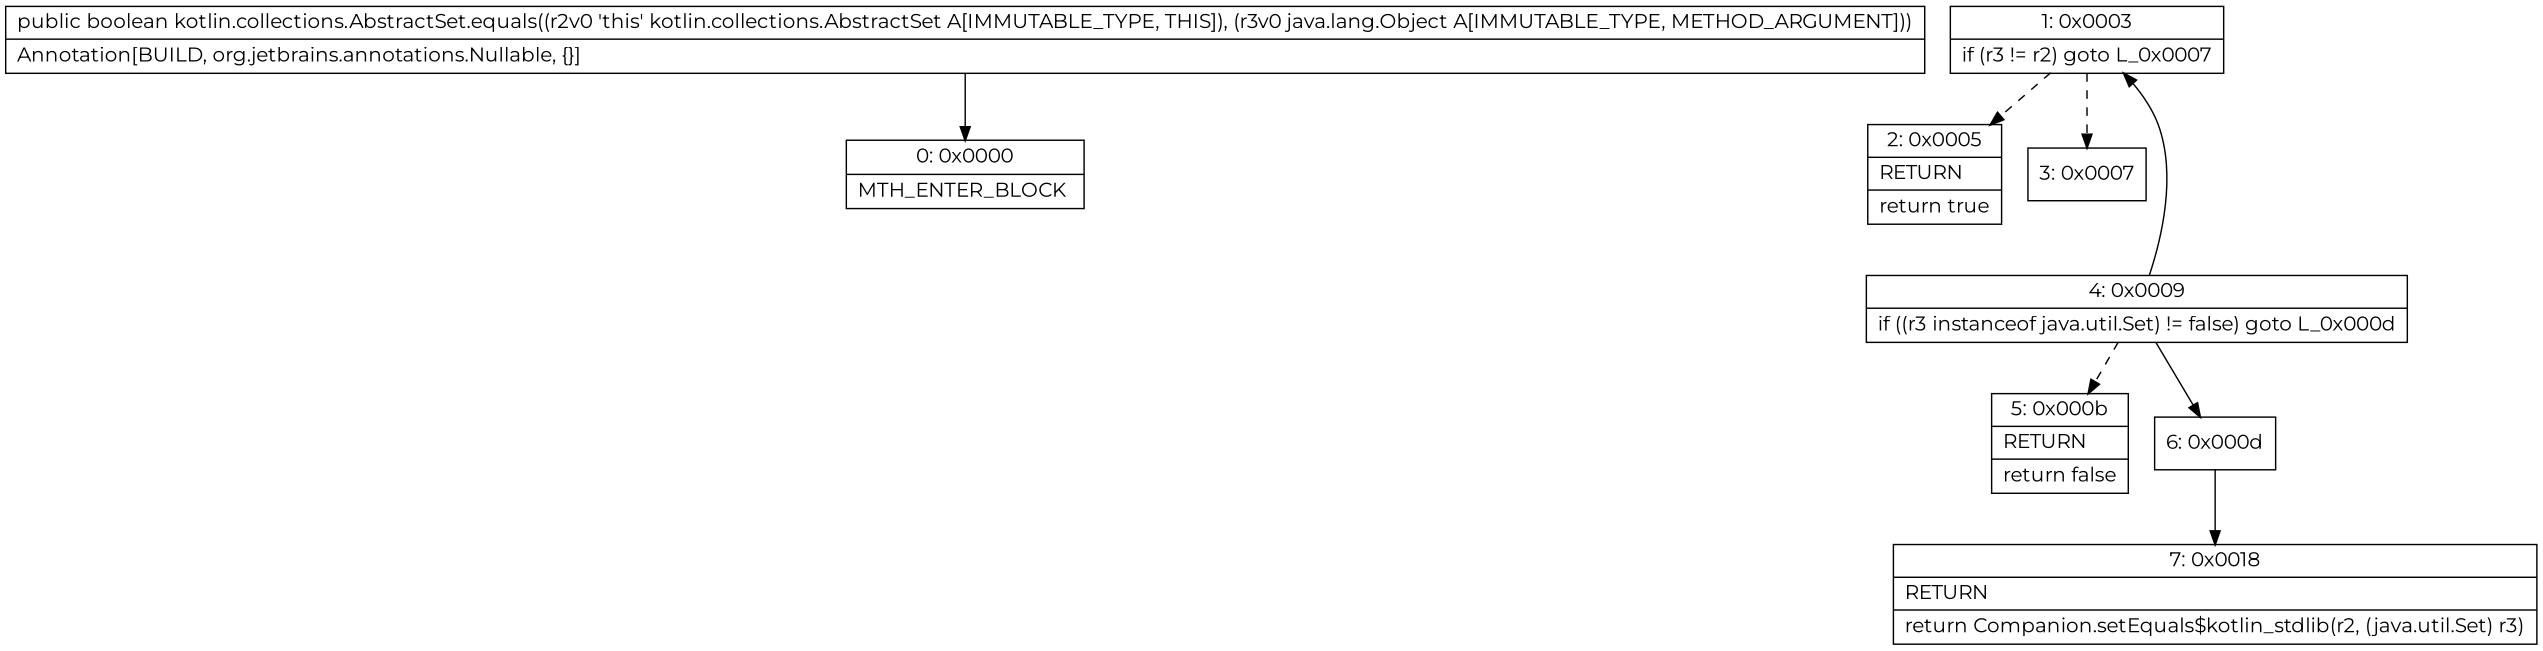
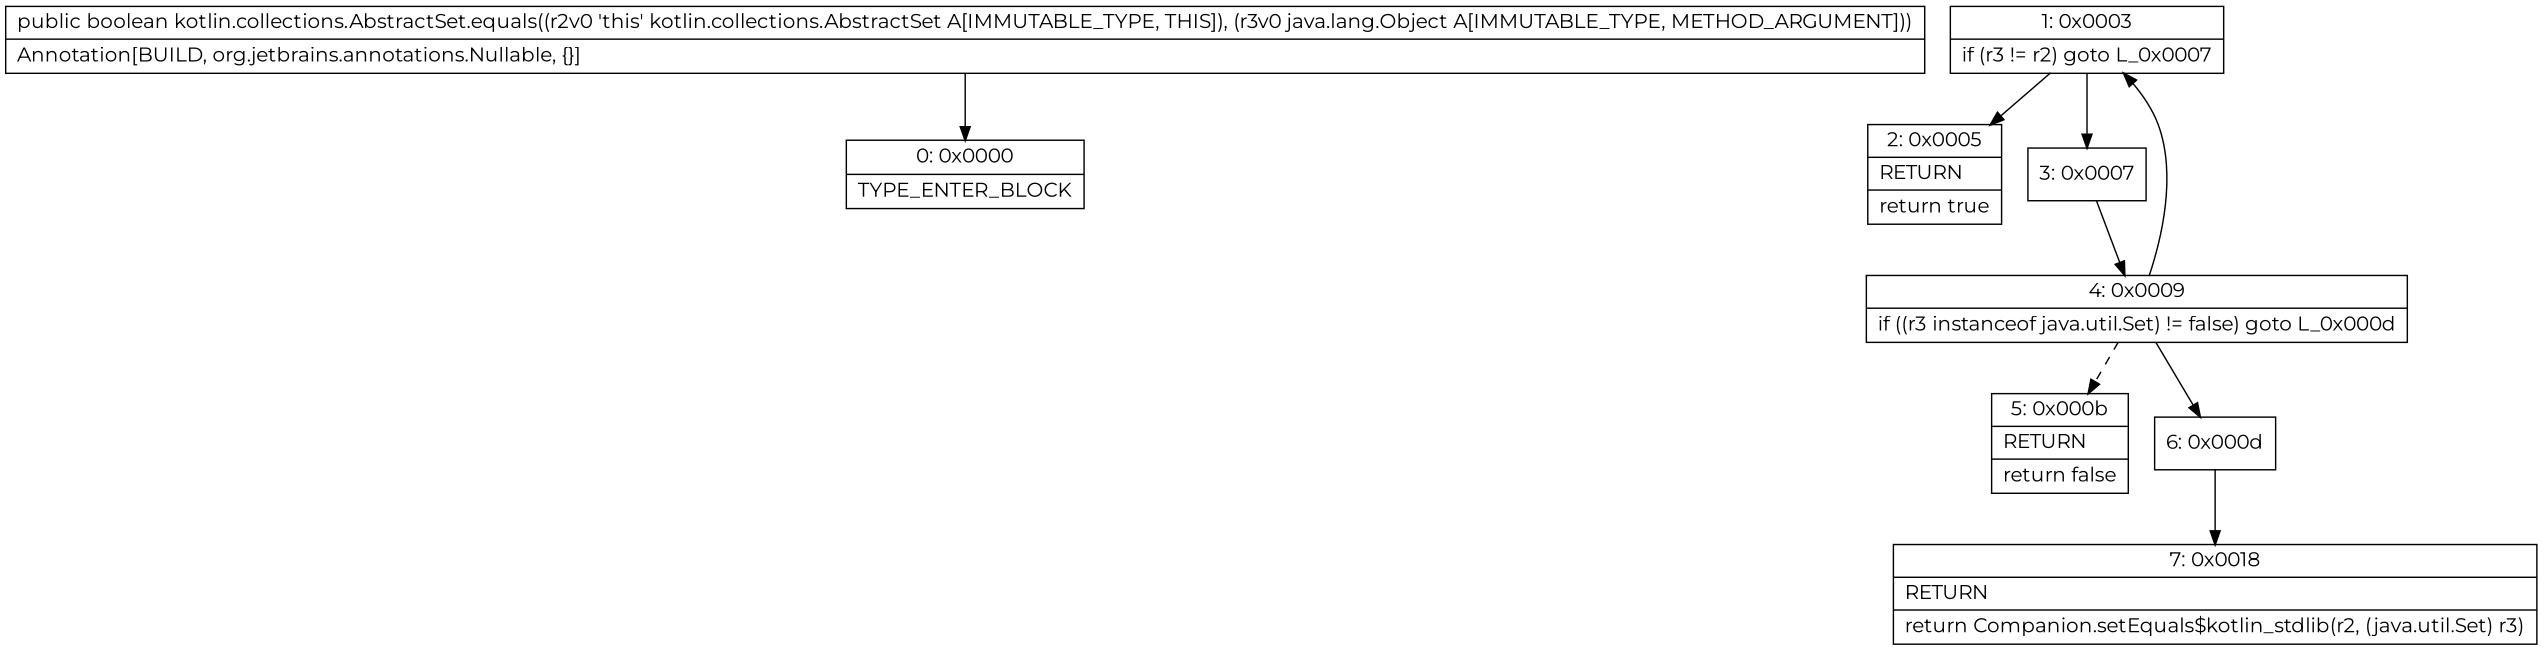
(2026, 94) -> (2026, 94)
(2087, 103) -> (2087, 103)
(962, 191) -> (965, 191)
none -> (2108, 231)
